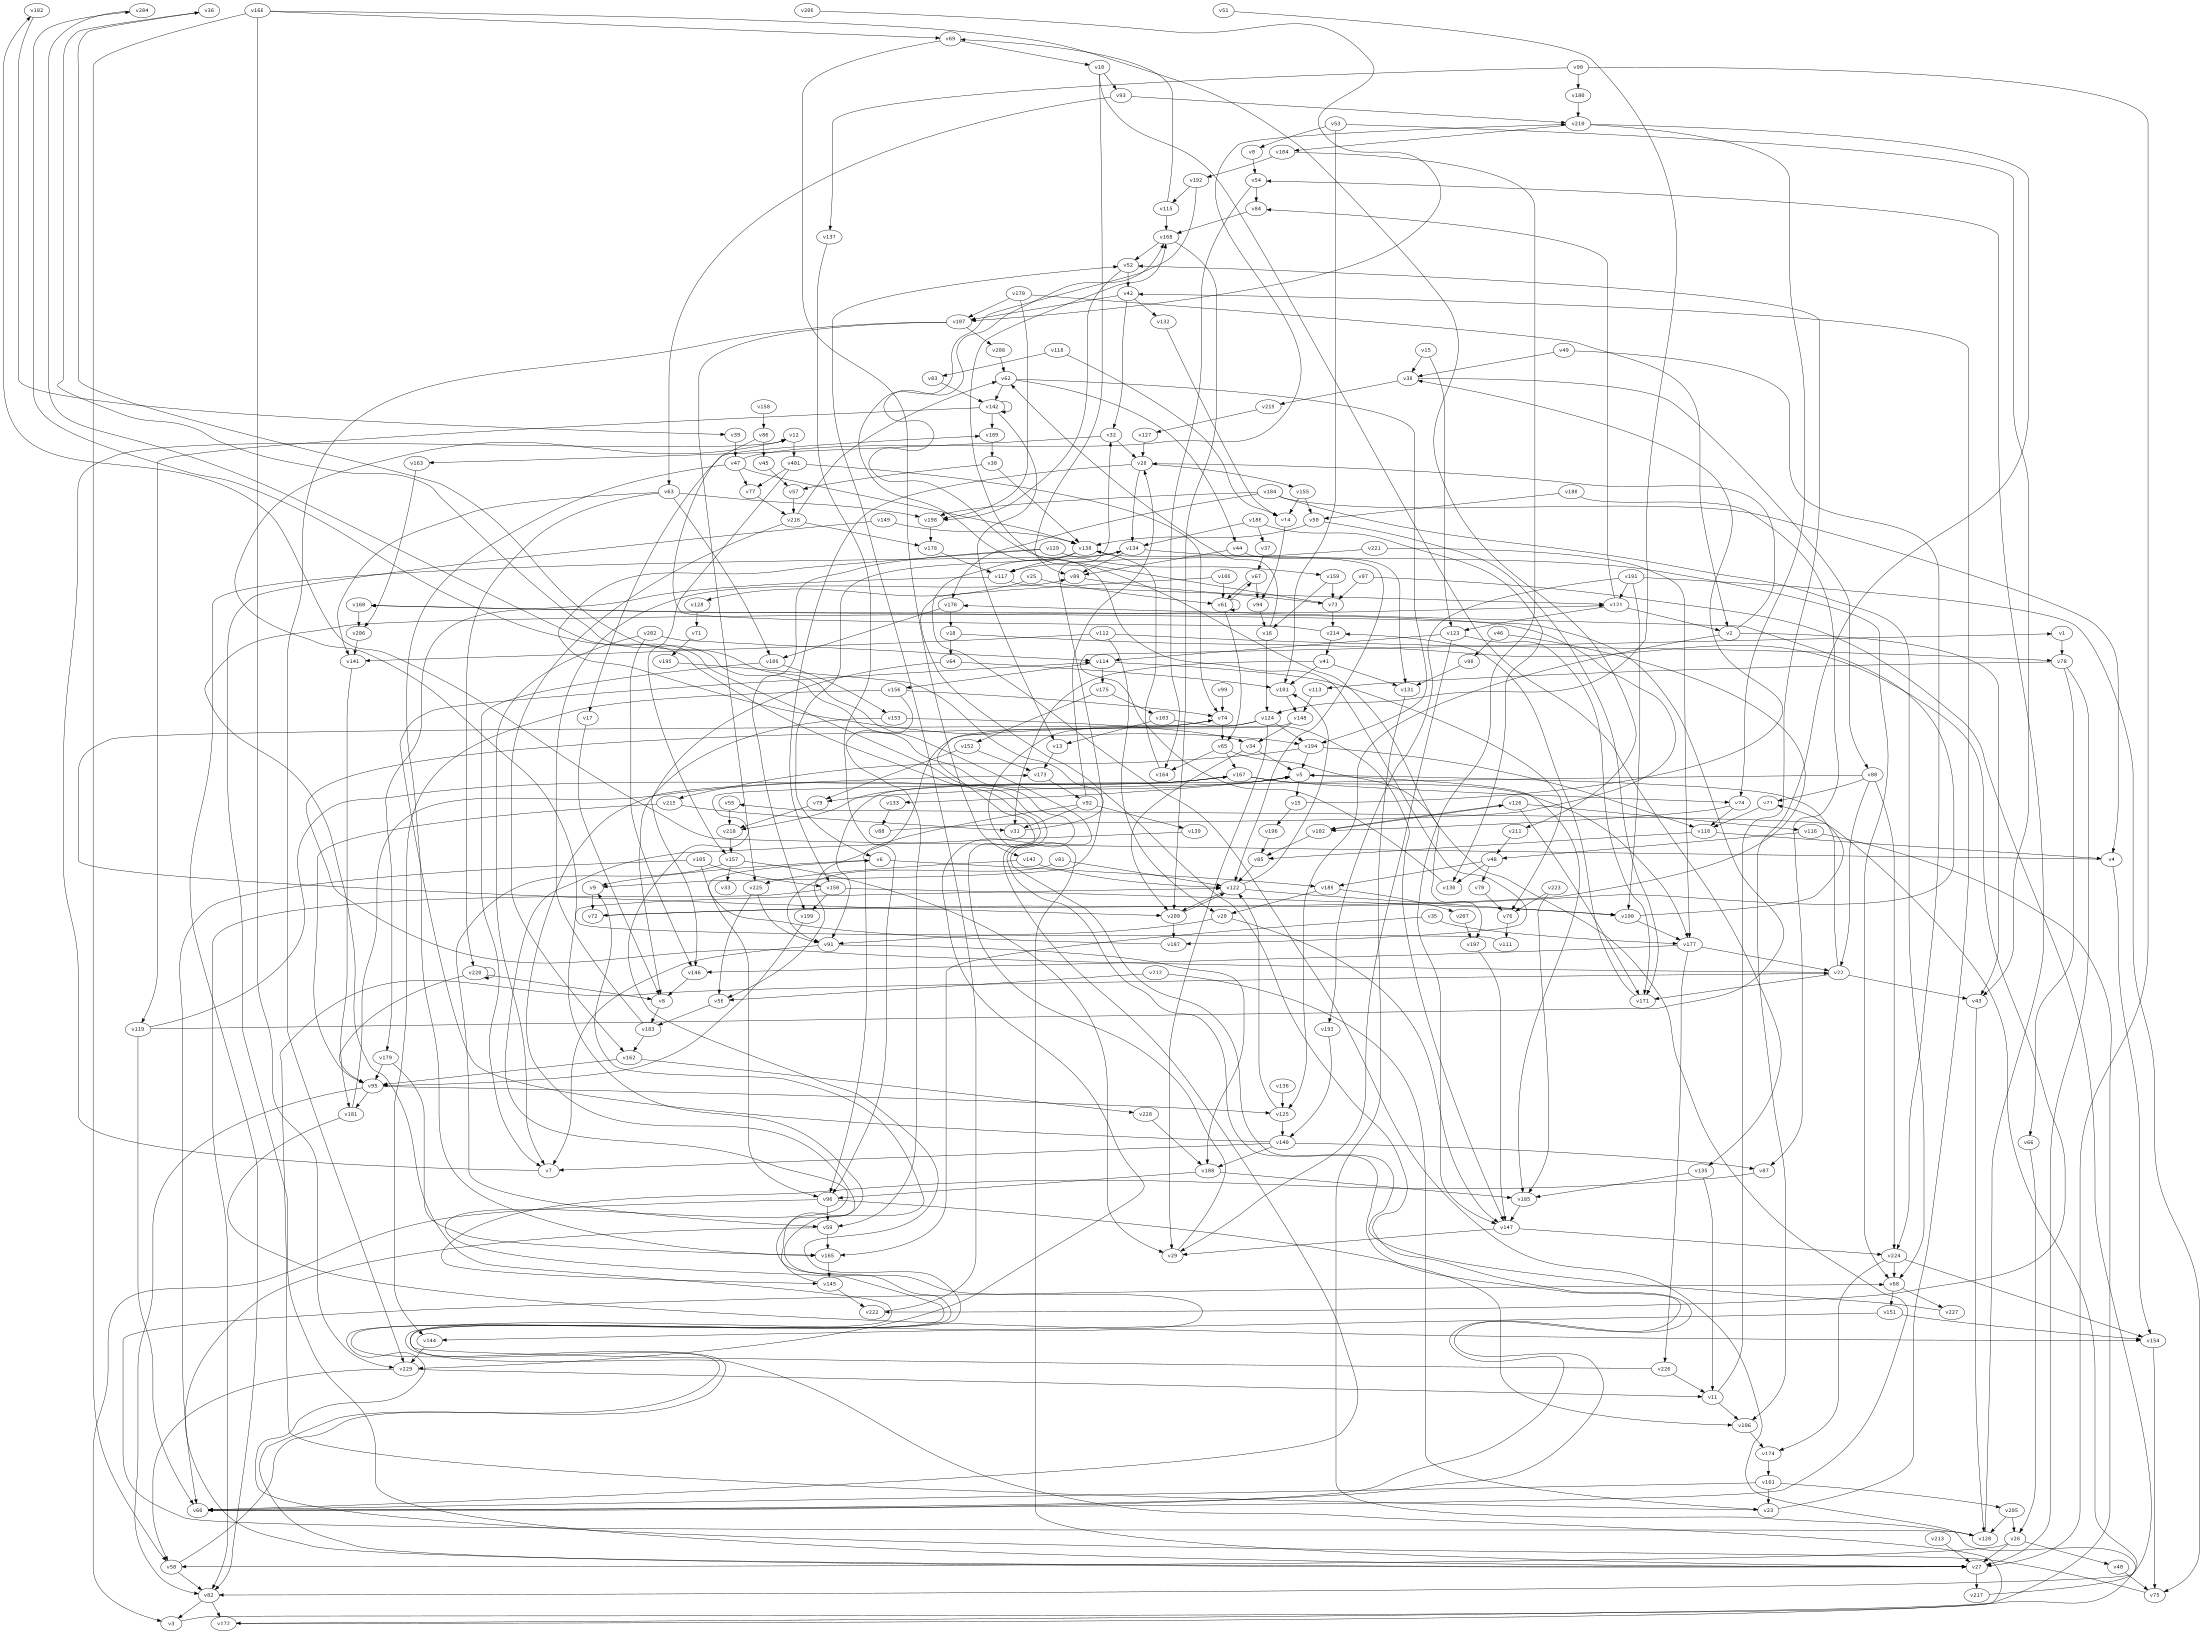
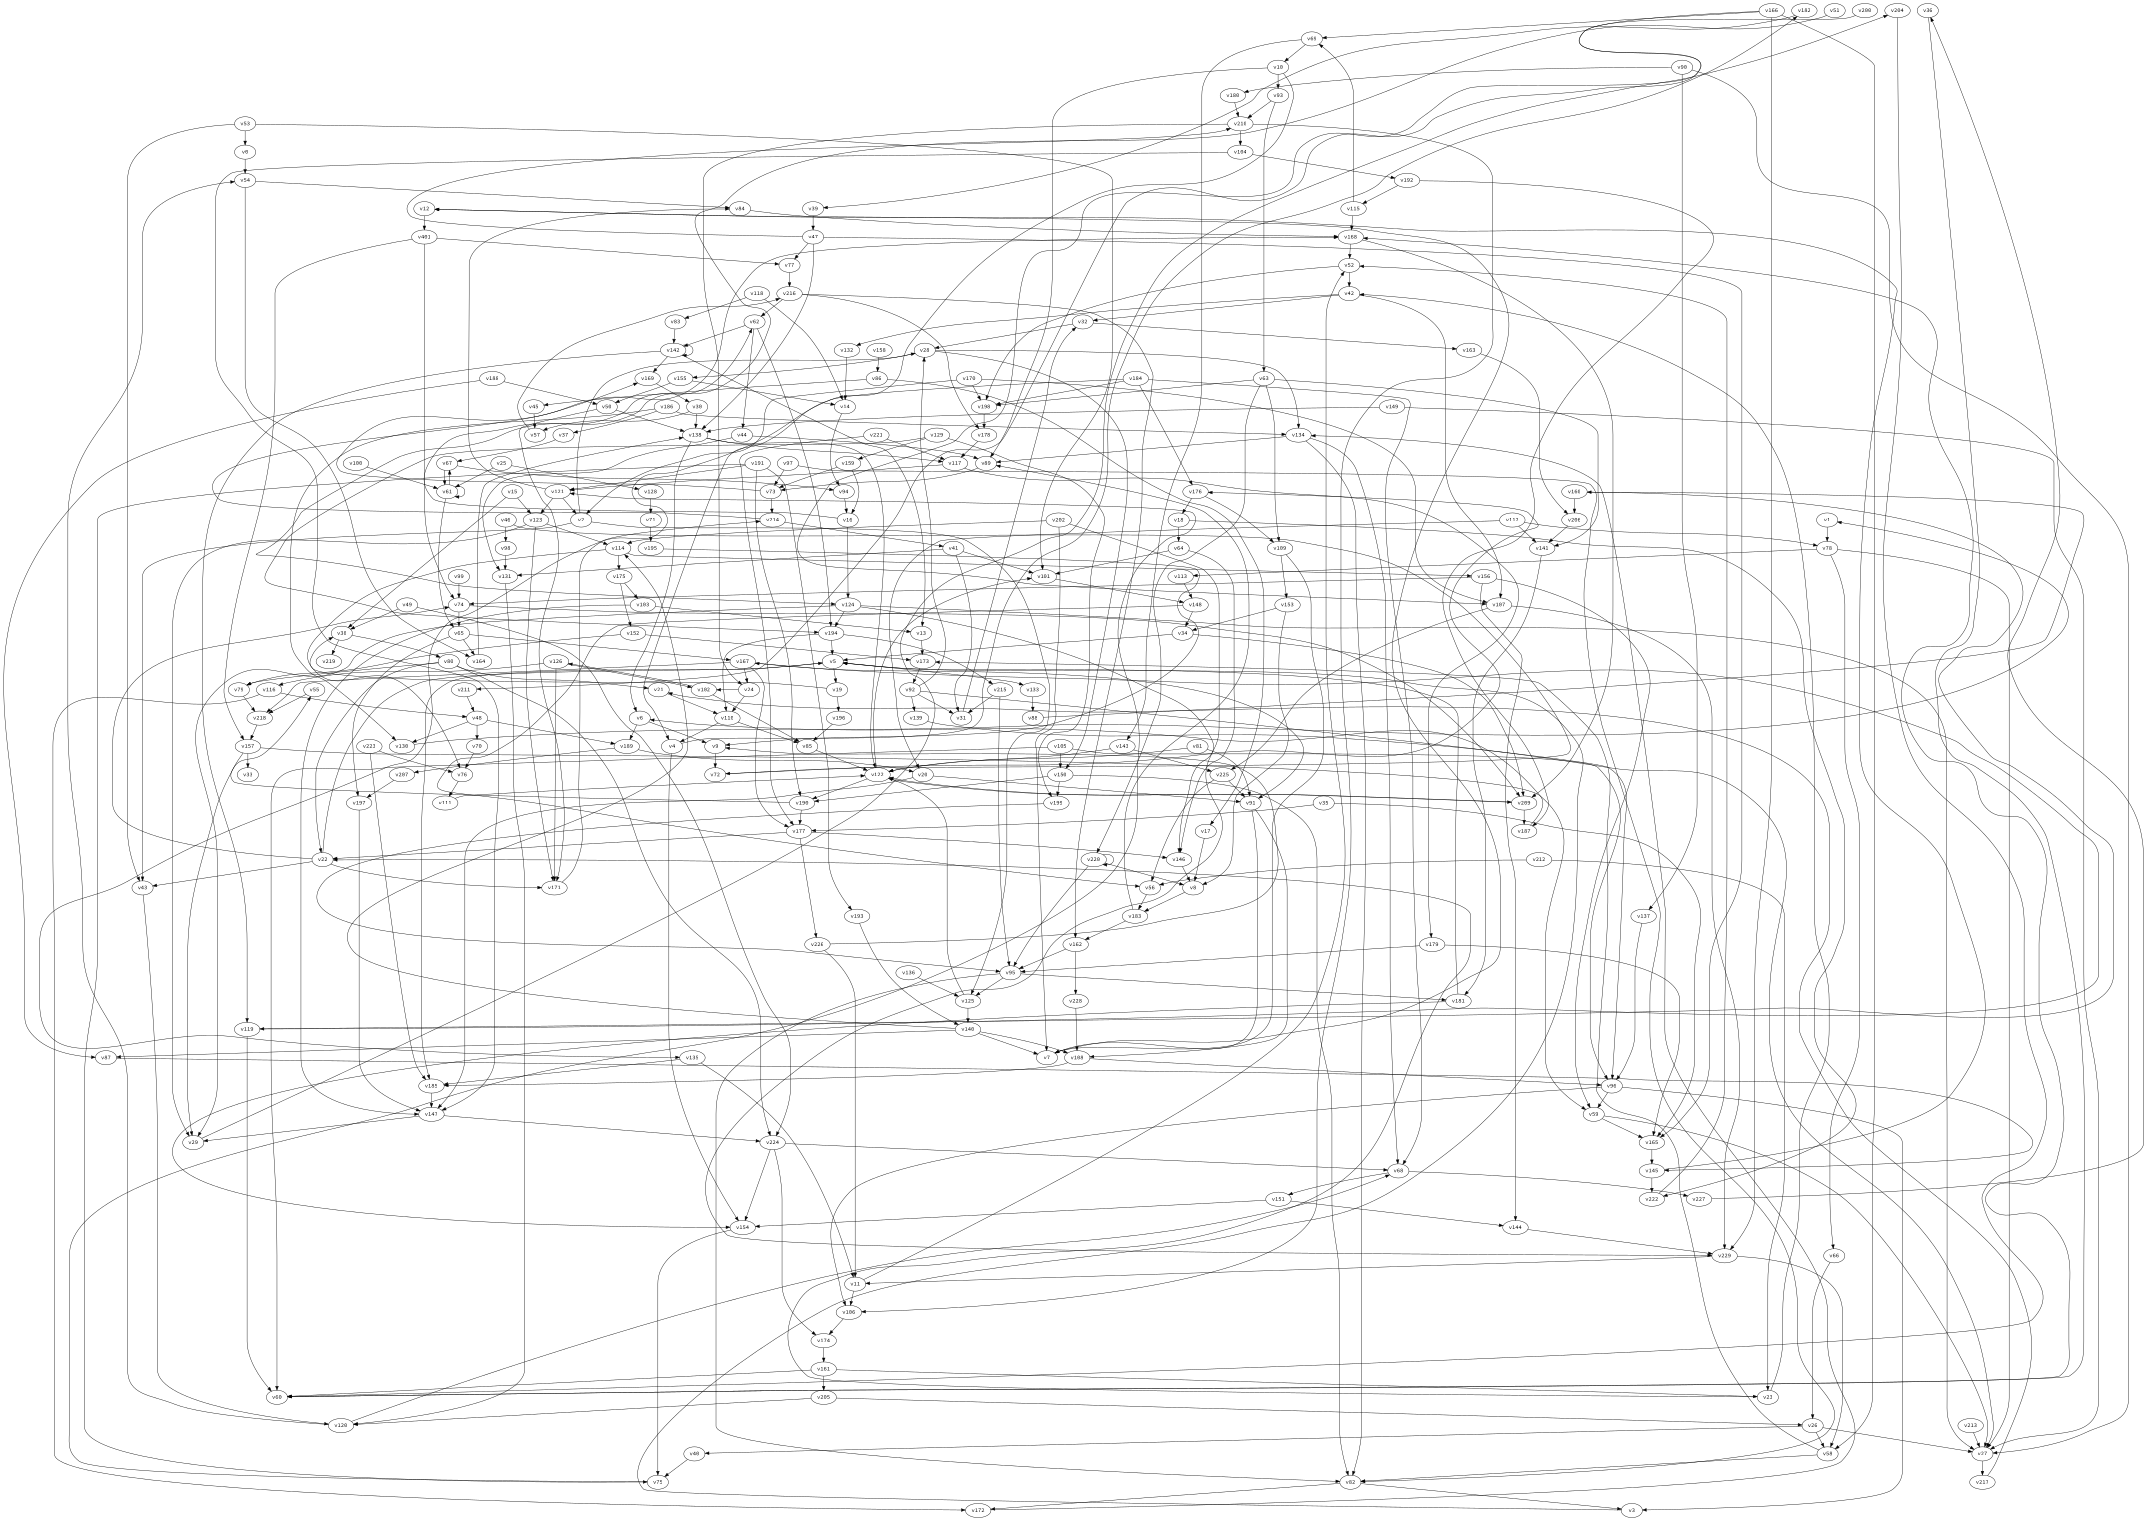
(999, 350) -> none
(1145, 435) -> none
(1764, 969) -> (1683, 1011)
(1471, 1354) -> none
